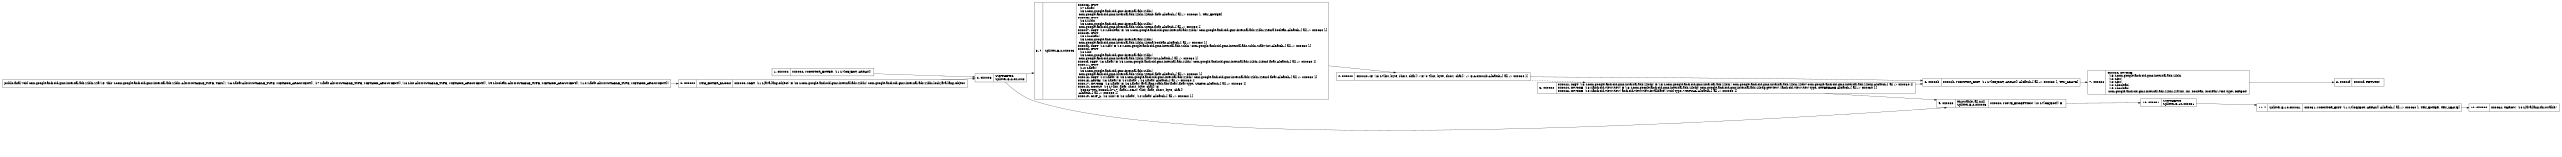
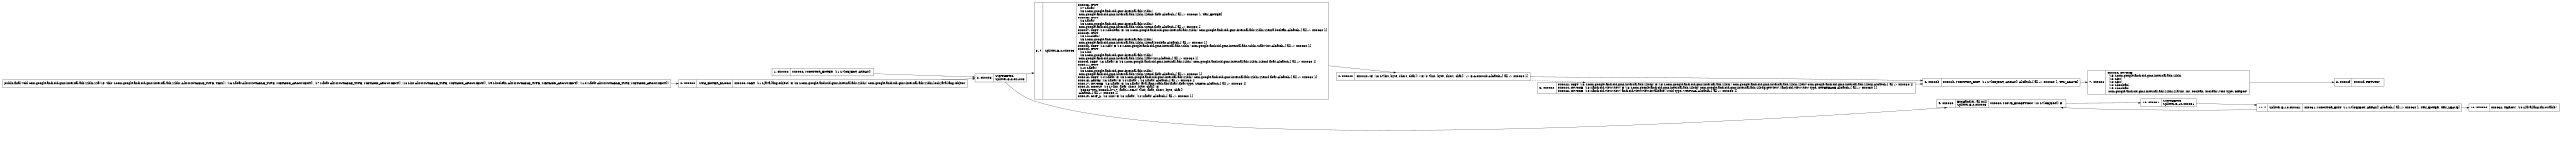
(1087, 21) -> (1086, 21)
(1880, 97) -> (2160, 110)
(1971, 102) -> (1972, 102)
